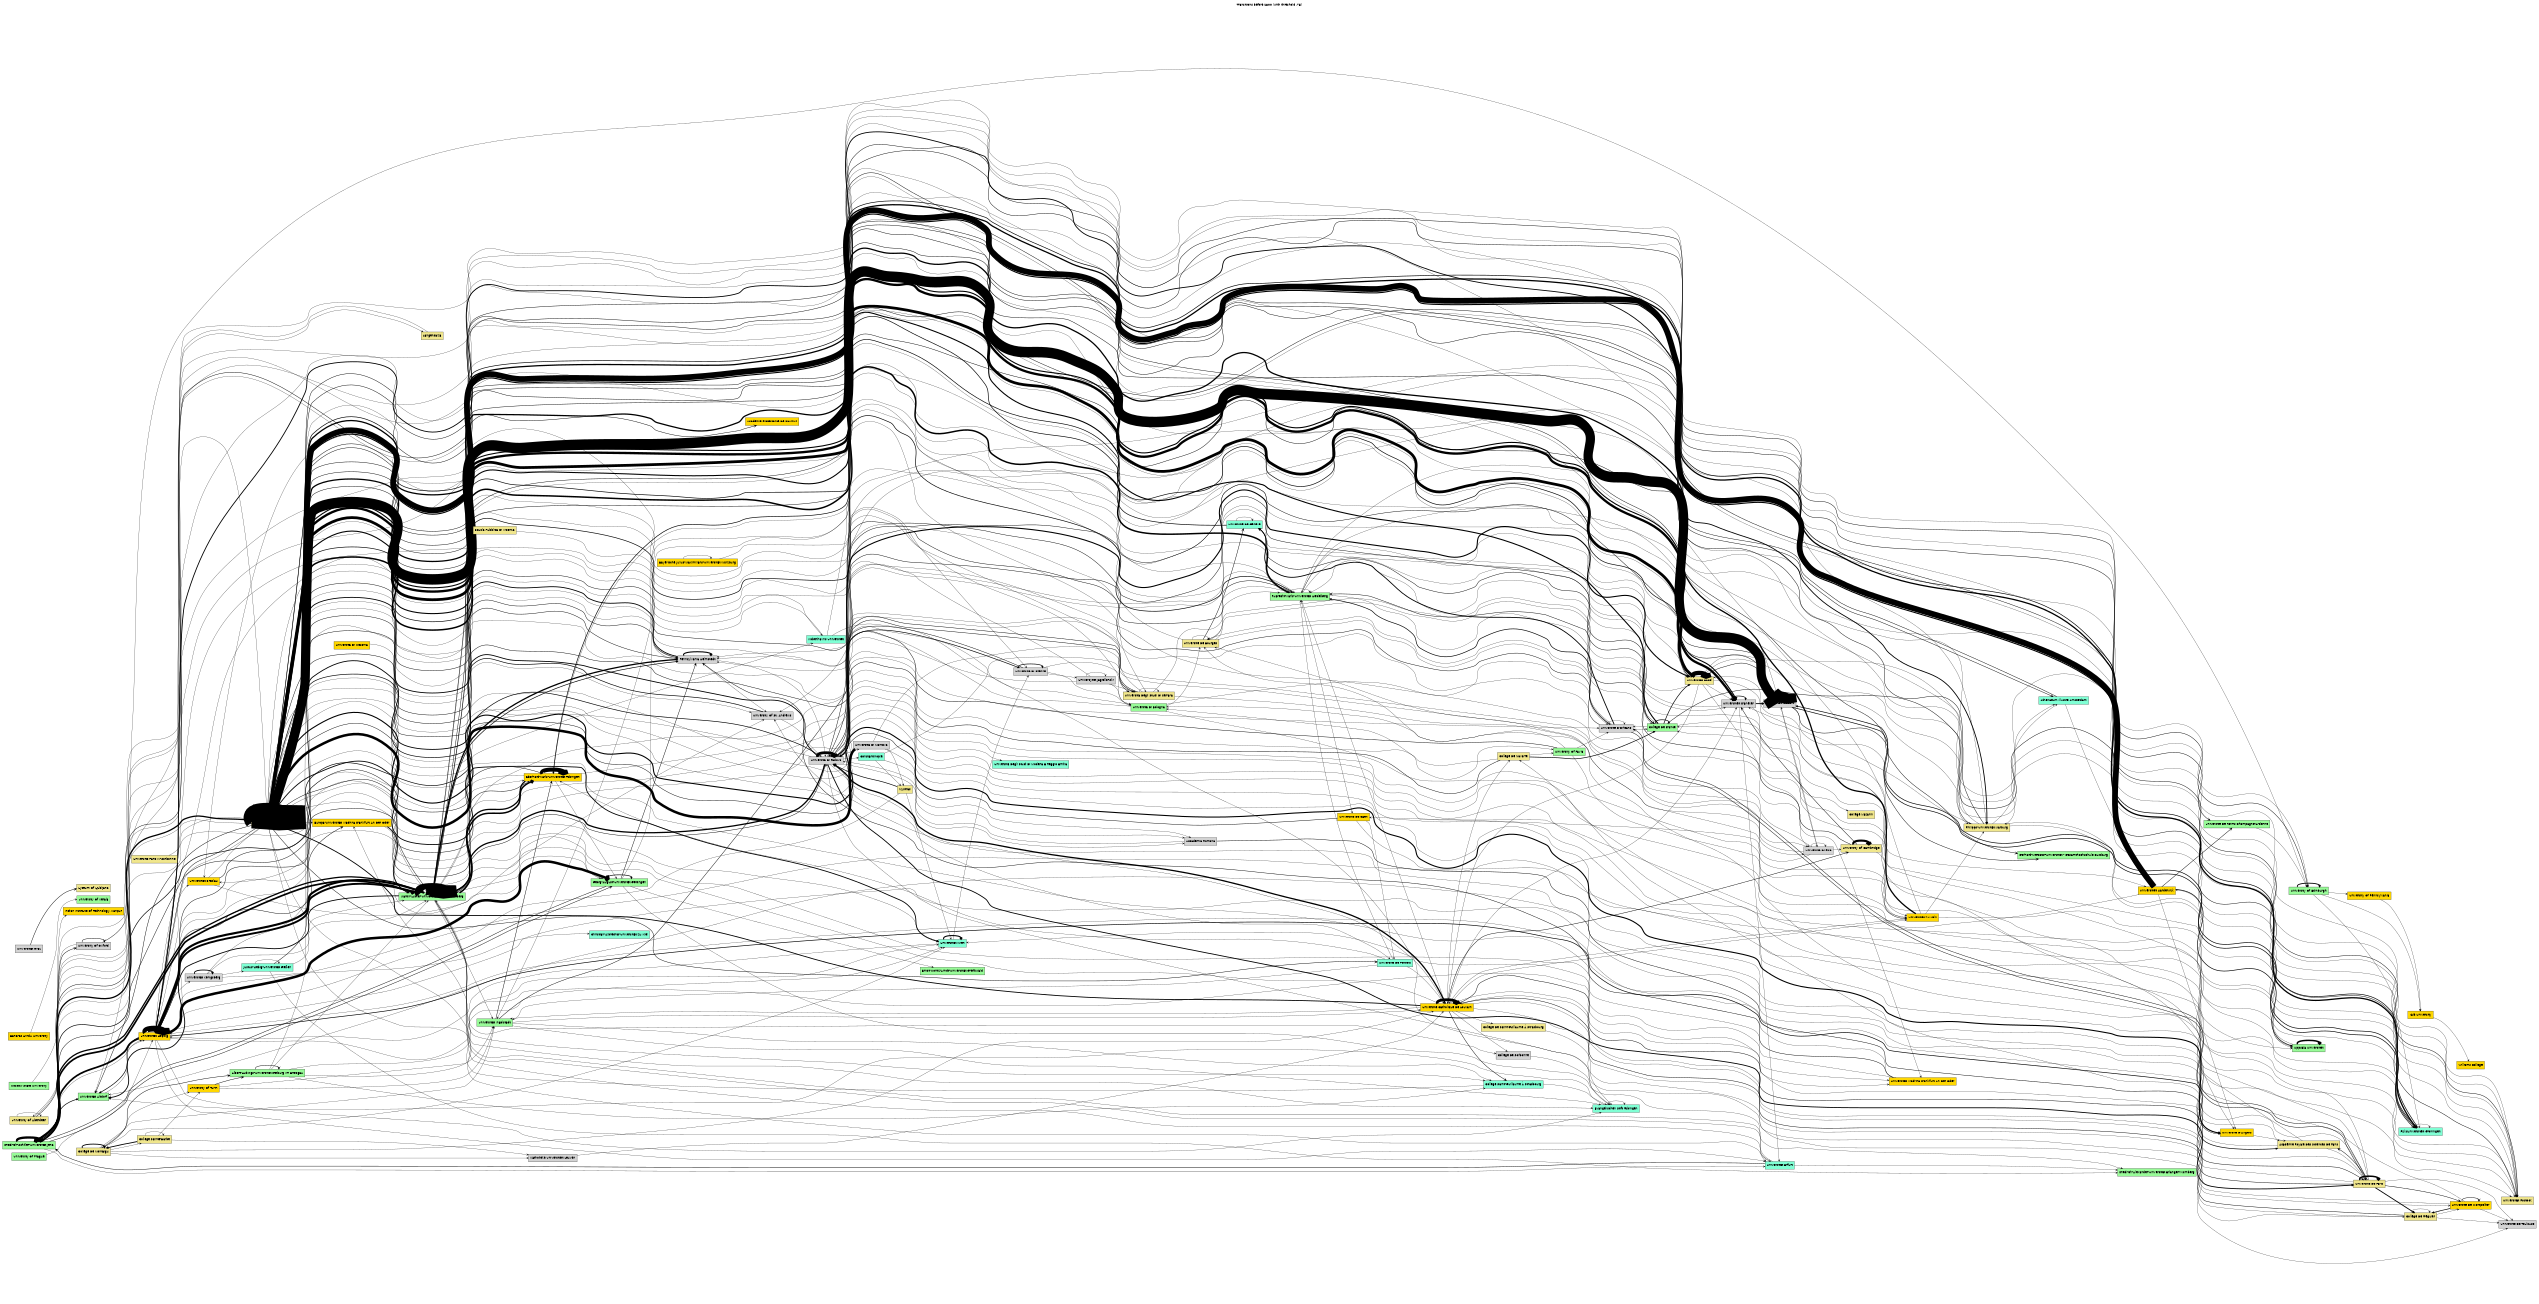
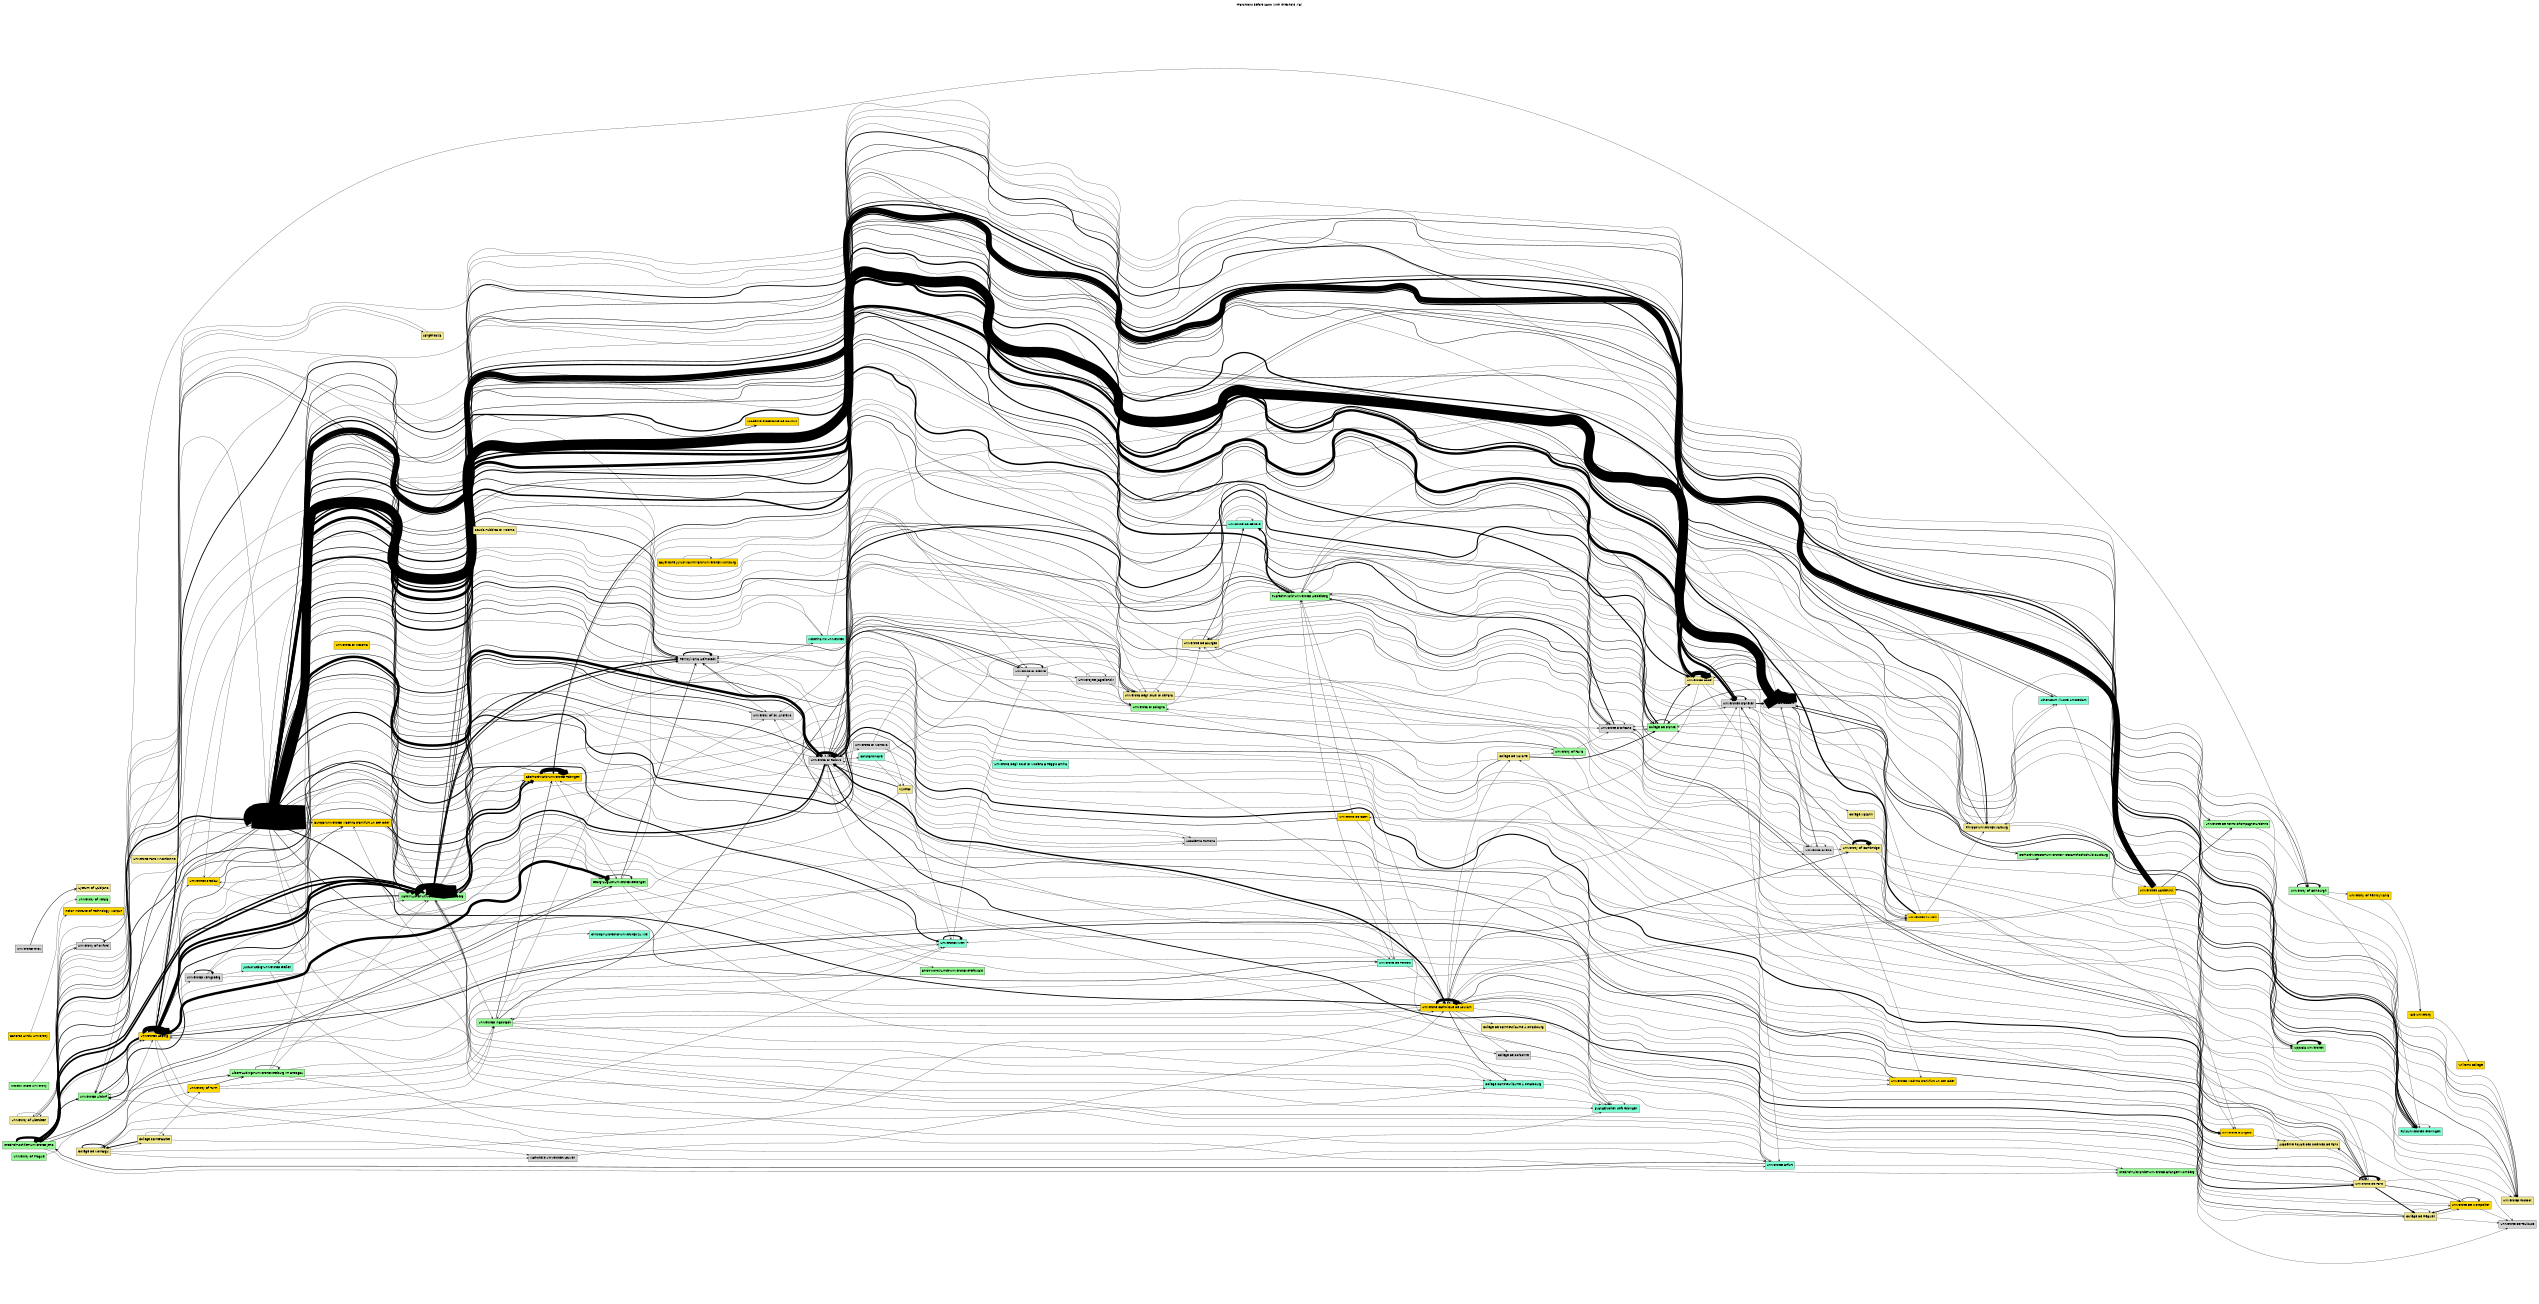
(518, 727) -> (480, 652)
(1516, 733) -> (1566, 643)
